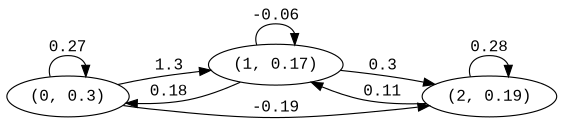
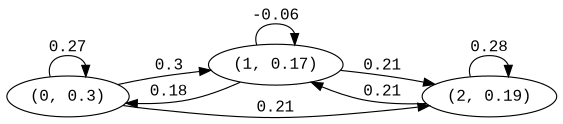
(169, 65) -> (169, 65)
(383, 65) -> (383, 65)
(383, 91) -> (383, 91)
(276, 107) -> (276, 107)
